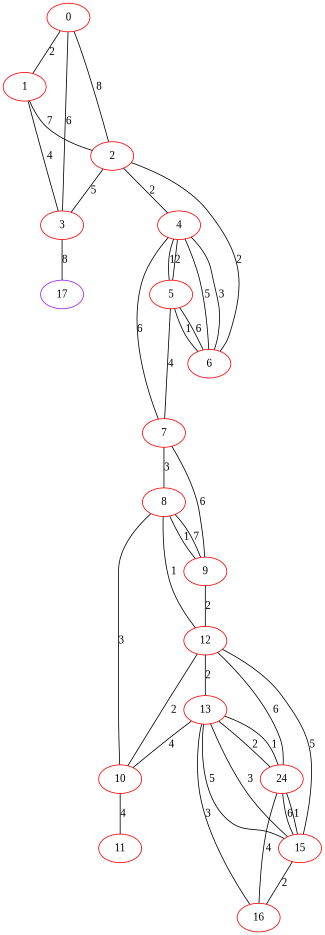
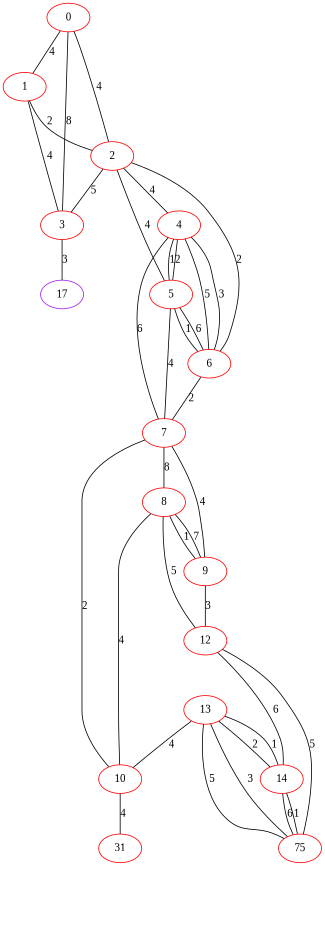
(52, 52) -> (52, 52)
(99, 87) -> (99, 87)
(50, 121) -> (50, 121)
(69, 121) -> (69, 121)
(152, 191) -> (152, 191)
none -> (139, 226)
(65, 260) -> (65, 260)
none -> (187, 398)
(167, 468) -> (167, 468)
(203, 502) -> (203, 502)
(174, 571) -> (174, 571)
(208, 606) -> (208, 606)
(121, 641) -> (121, 641)
(205, 675) -> none
(162, 710) -> (82, 591)
(282, 779) -> (282, 779)
(120, 848) -> (120, 848)
(300, 848) -> (300, 848)
(259, 918) -> none
